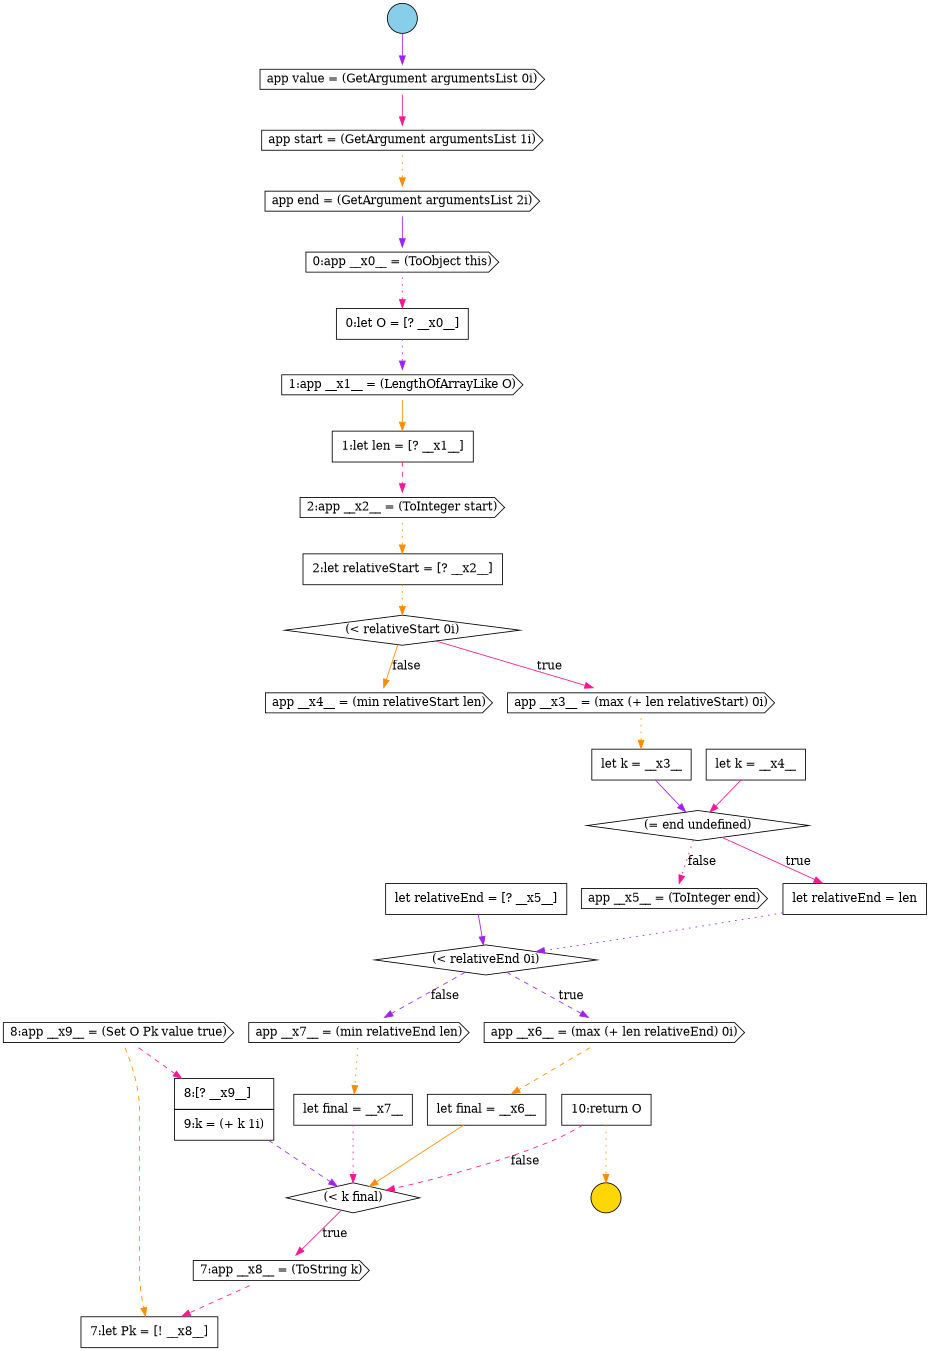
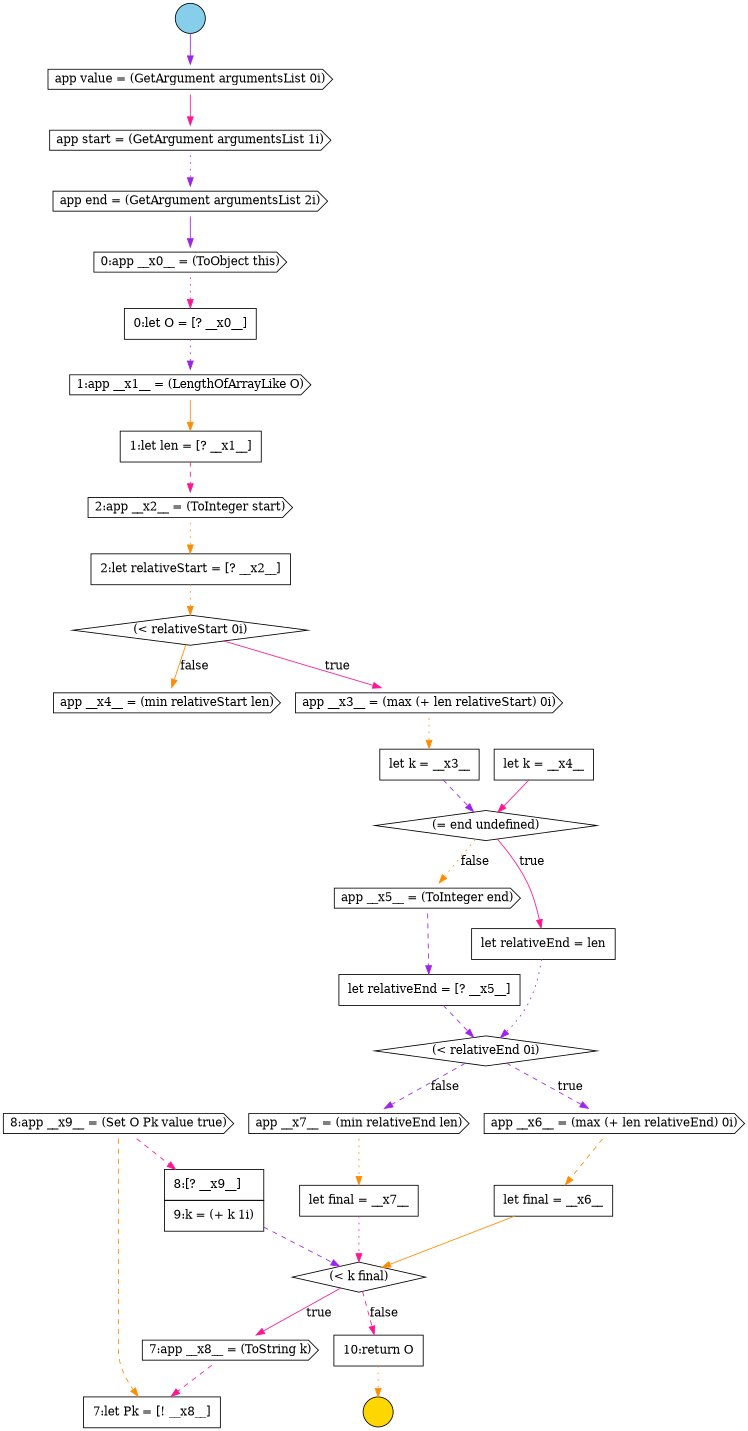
(402, 167) -> (190, 167)
(667, 793) -> (455, 793)
(688, 858) -> (460, 858)
(480, 925) -> (455, 1018)
none -> (428, 939)
(491, 1163) -> (367, 1309)
